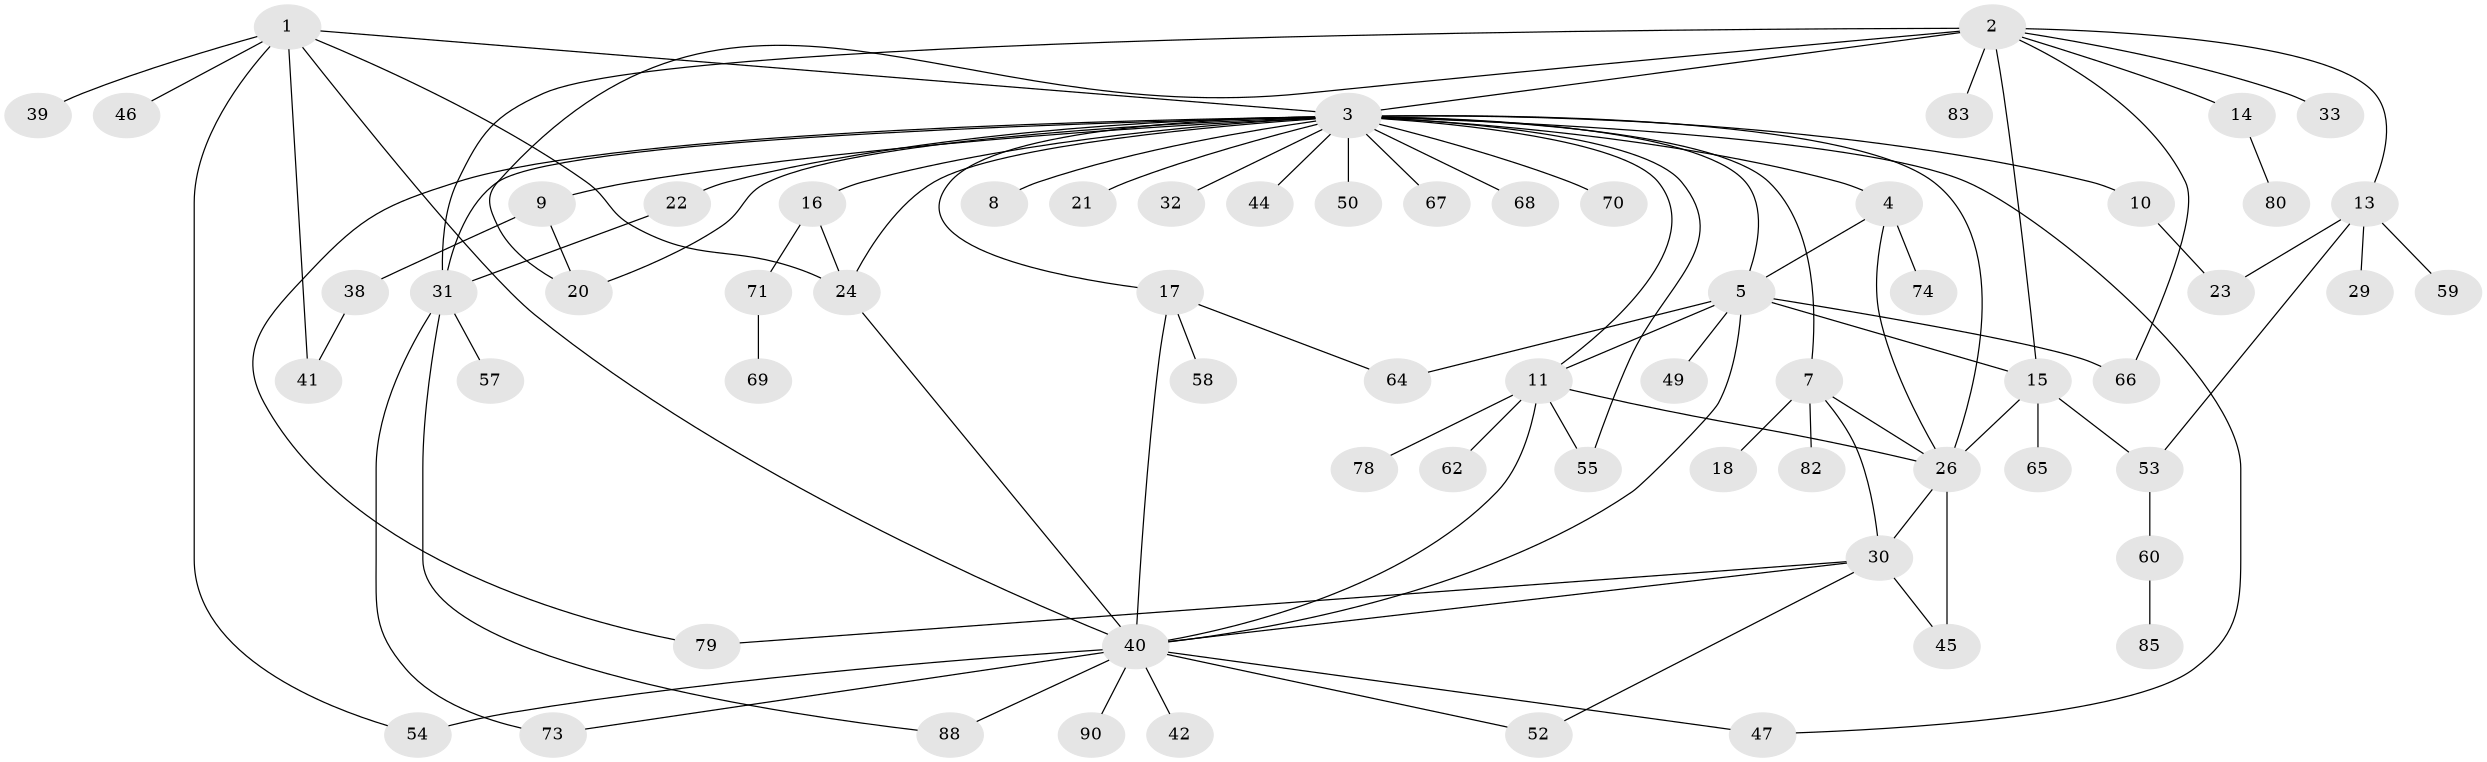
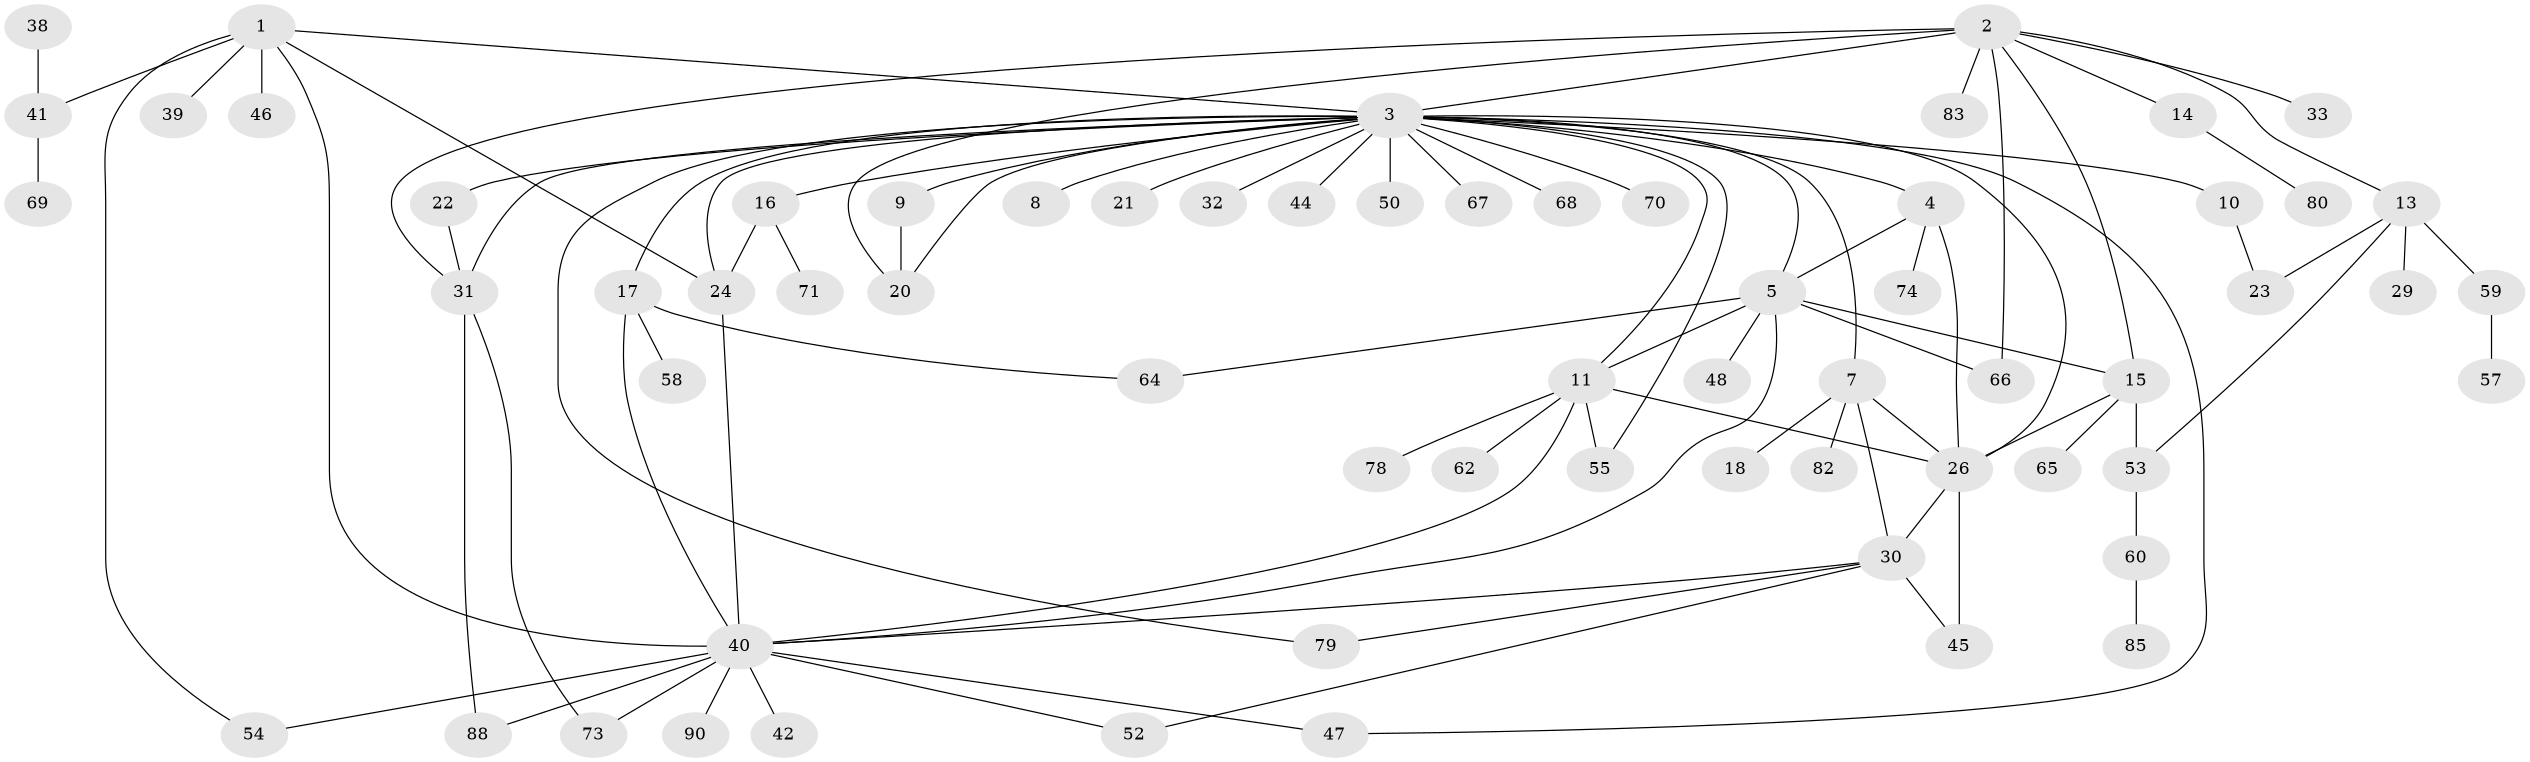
(435, 254) -> none
(467, 337) -> (2492, 337)
(758, 337) -> (38, 160)
(1674, 381) -> (1717, 381)
